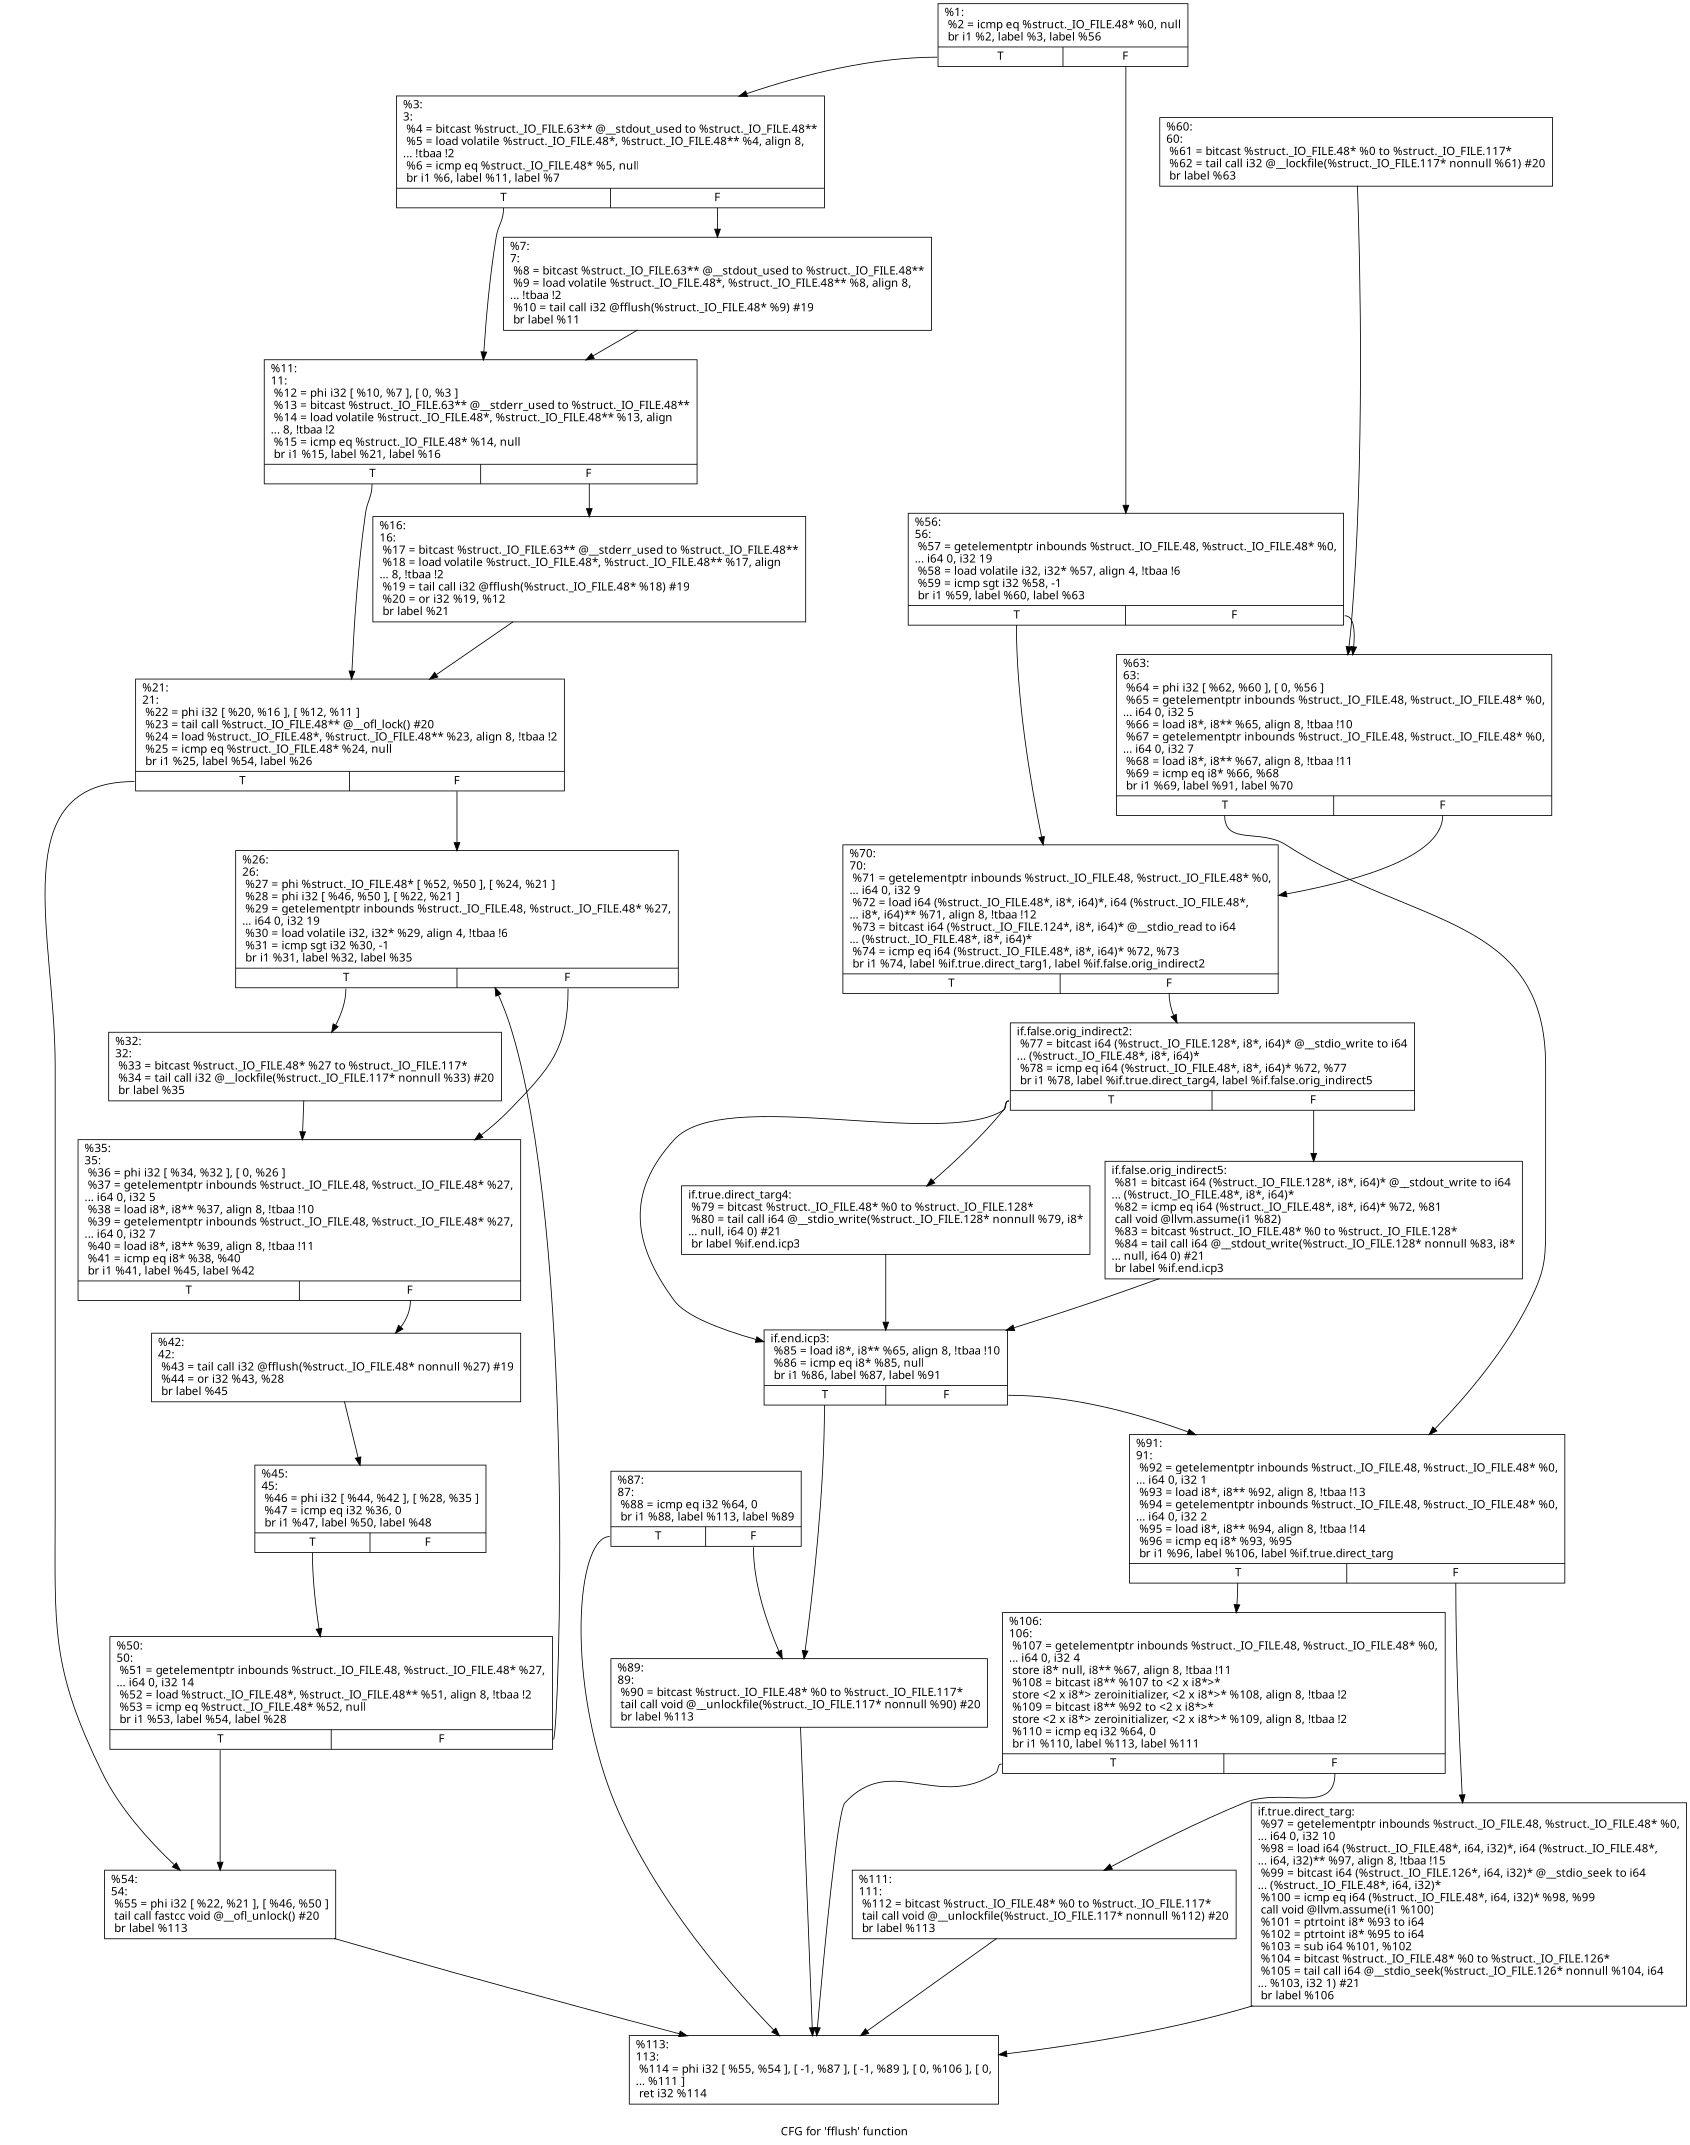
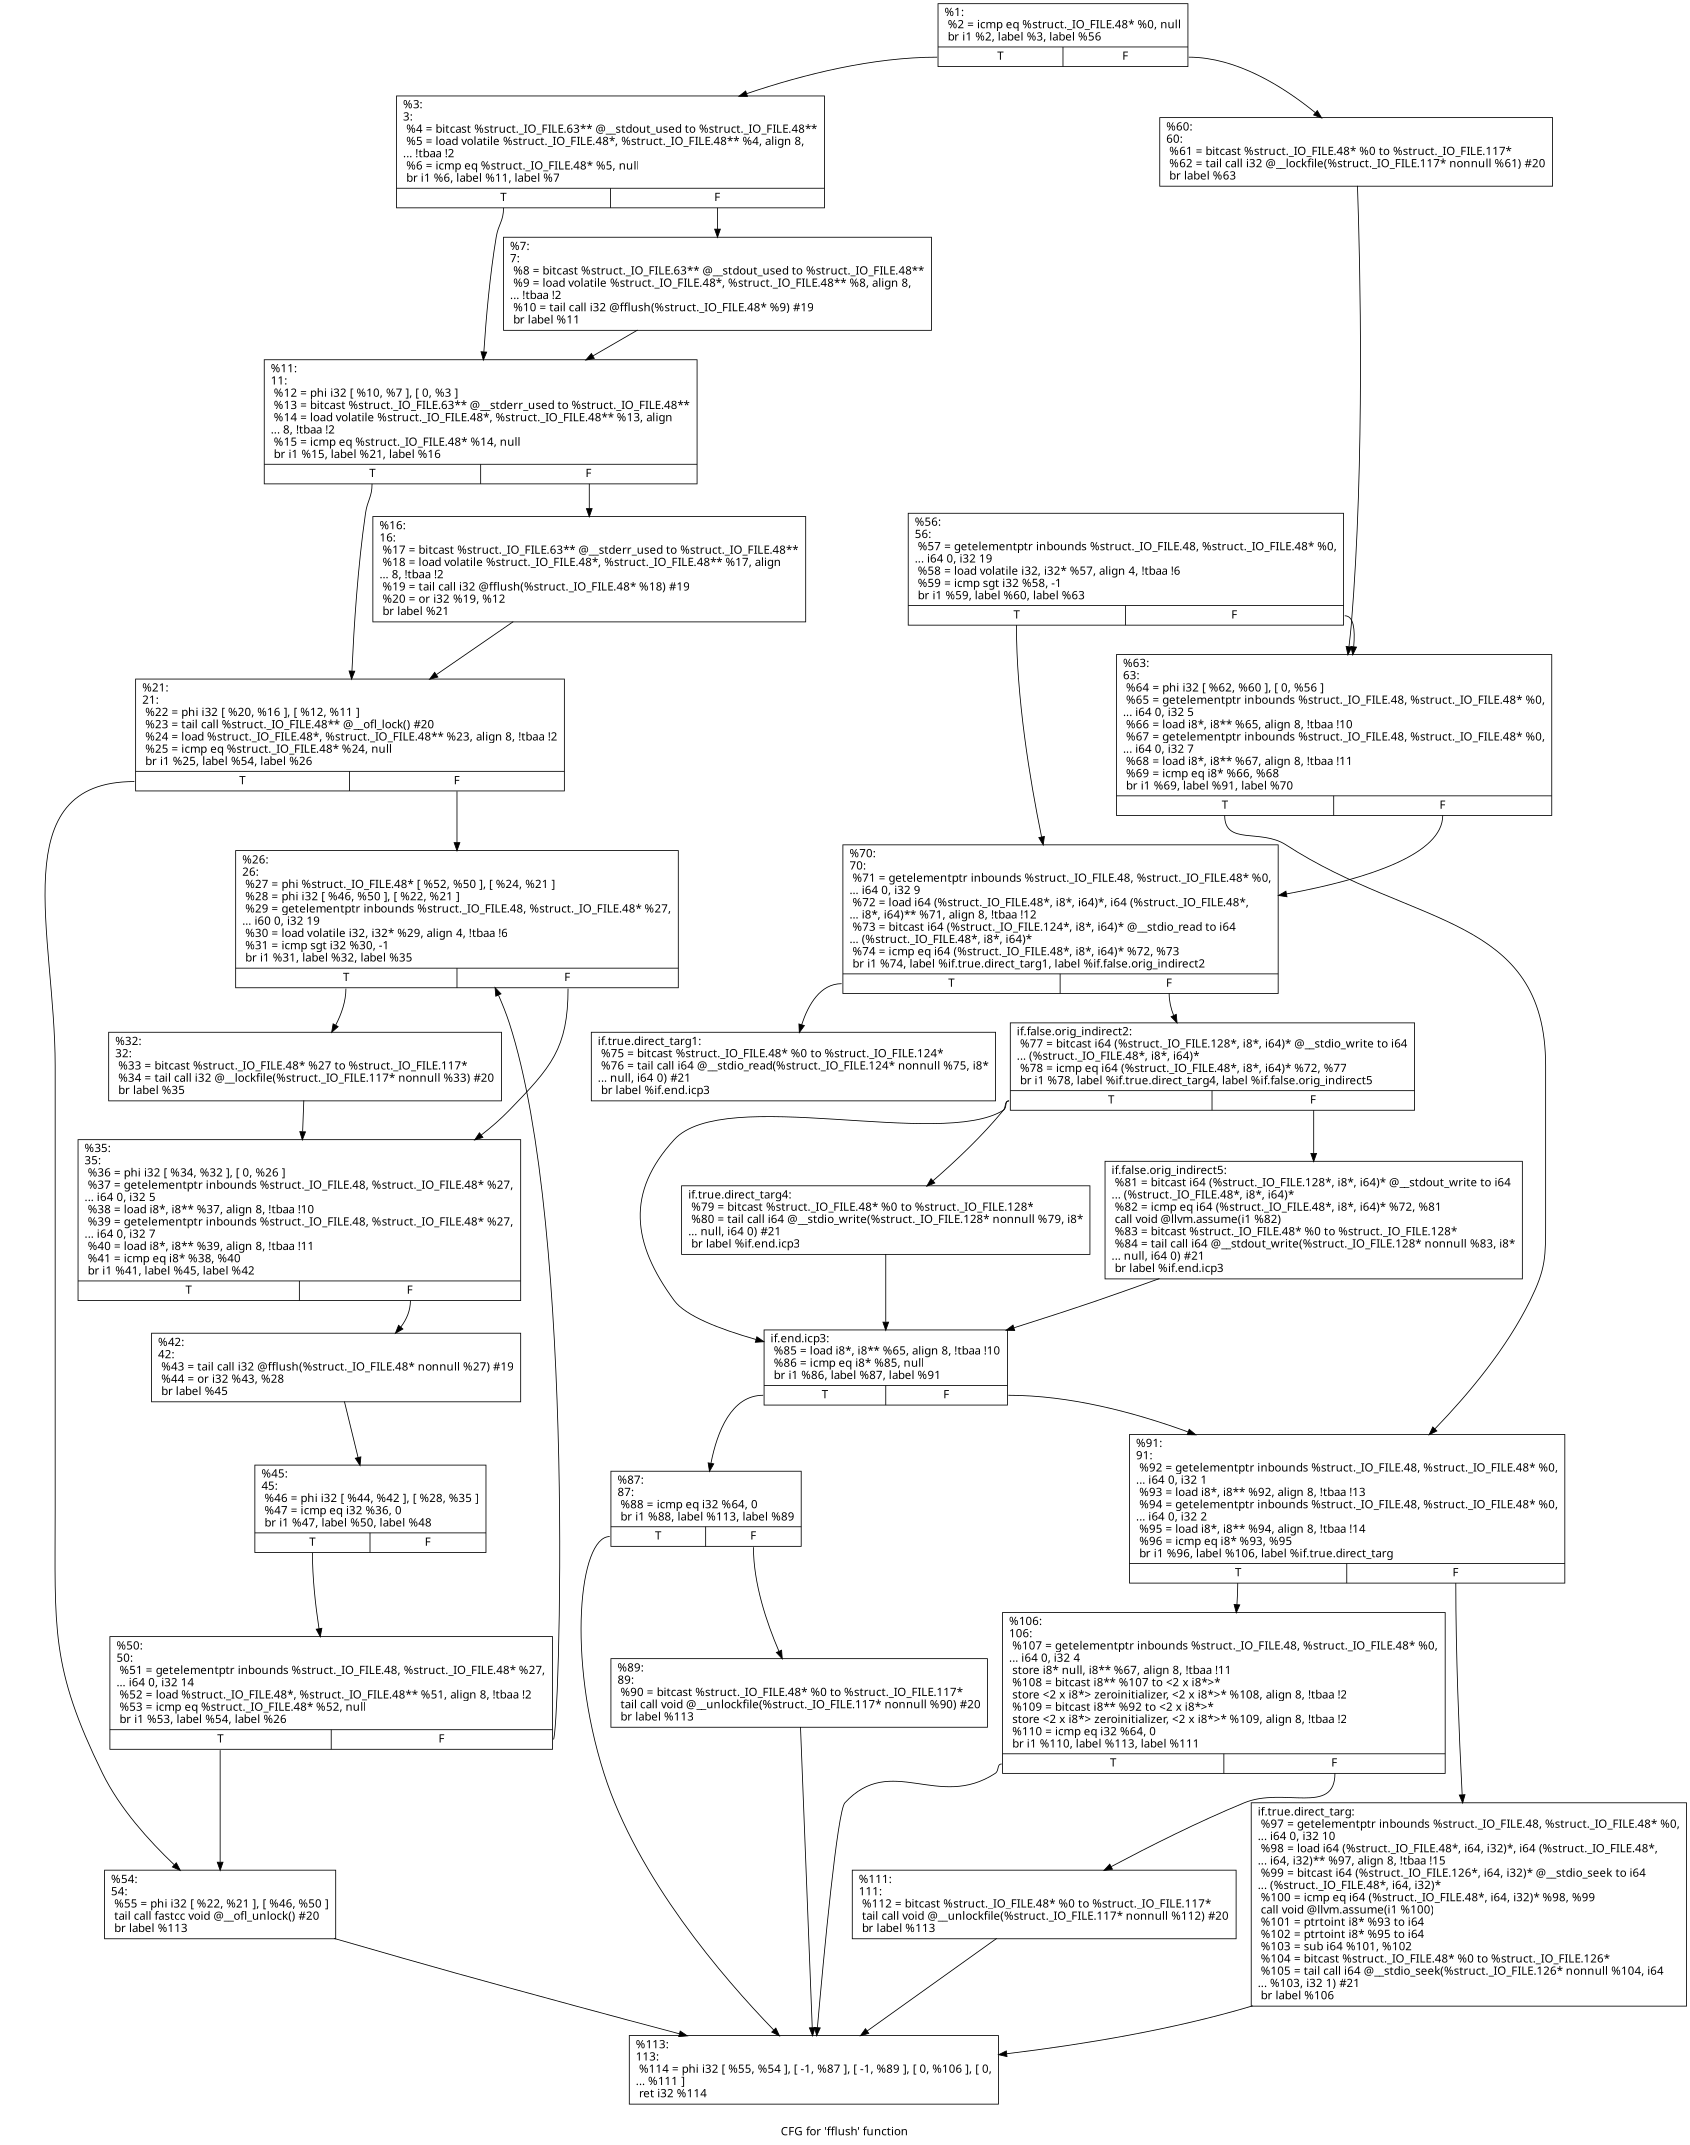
(1126, 286) -> (1256, 74)
(281, 921) -> (281, 921)
none -> (793, 1067)
(819, 1528) -> (726, 1420)
(202, 1719) -> (202, 1719)
